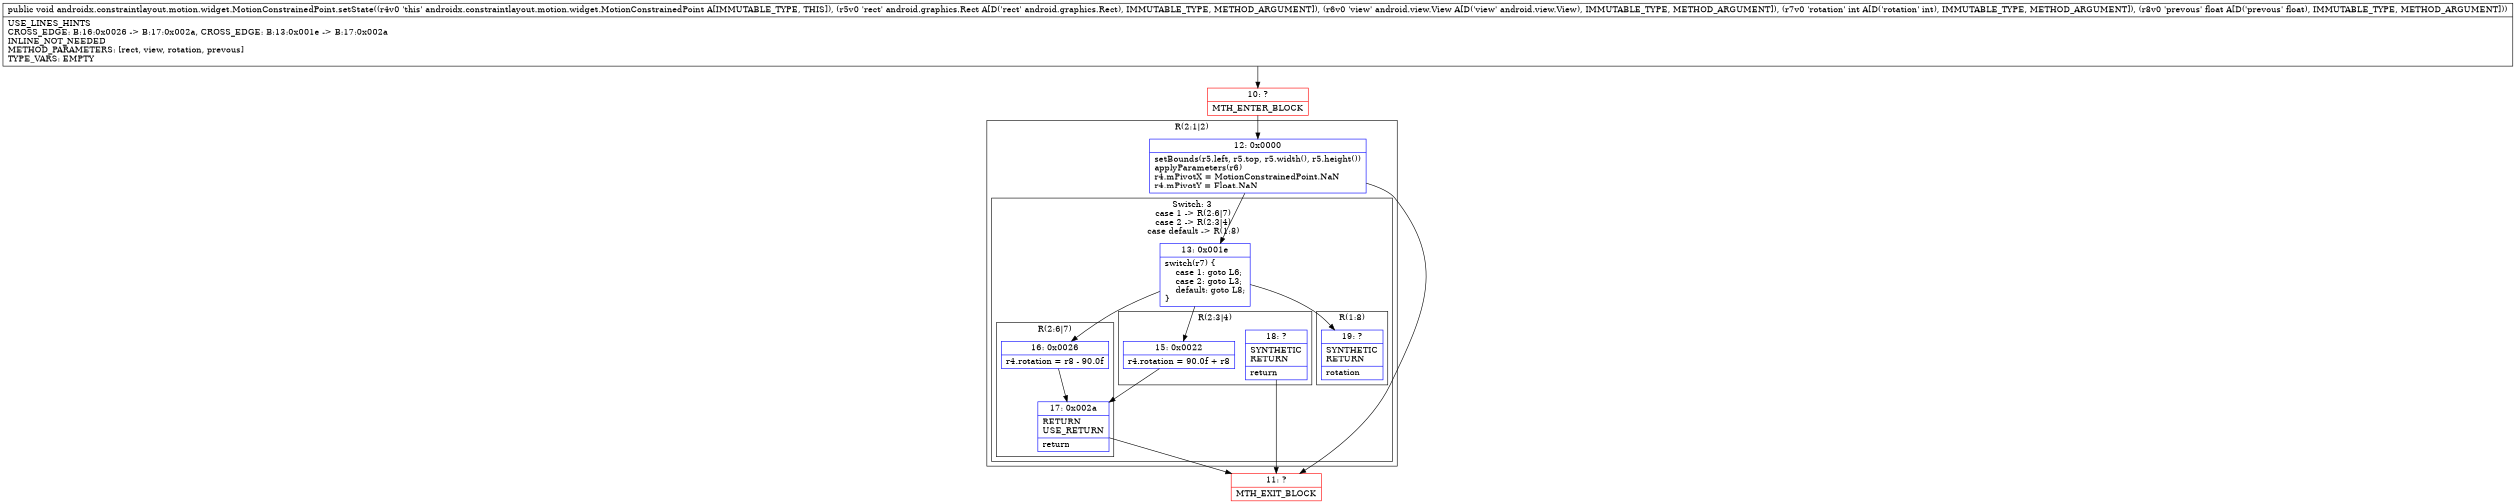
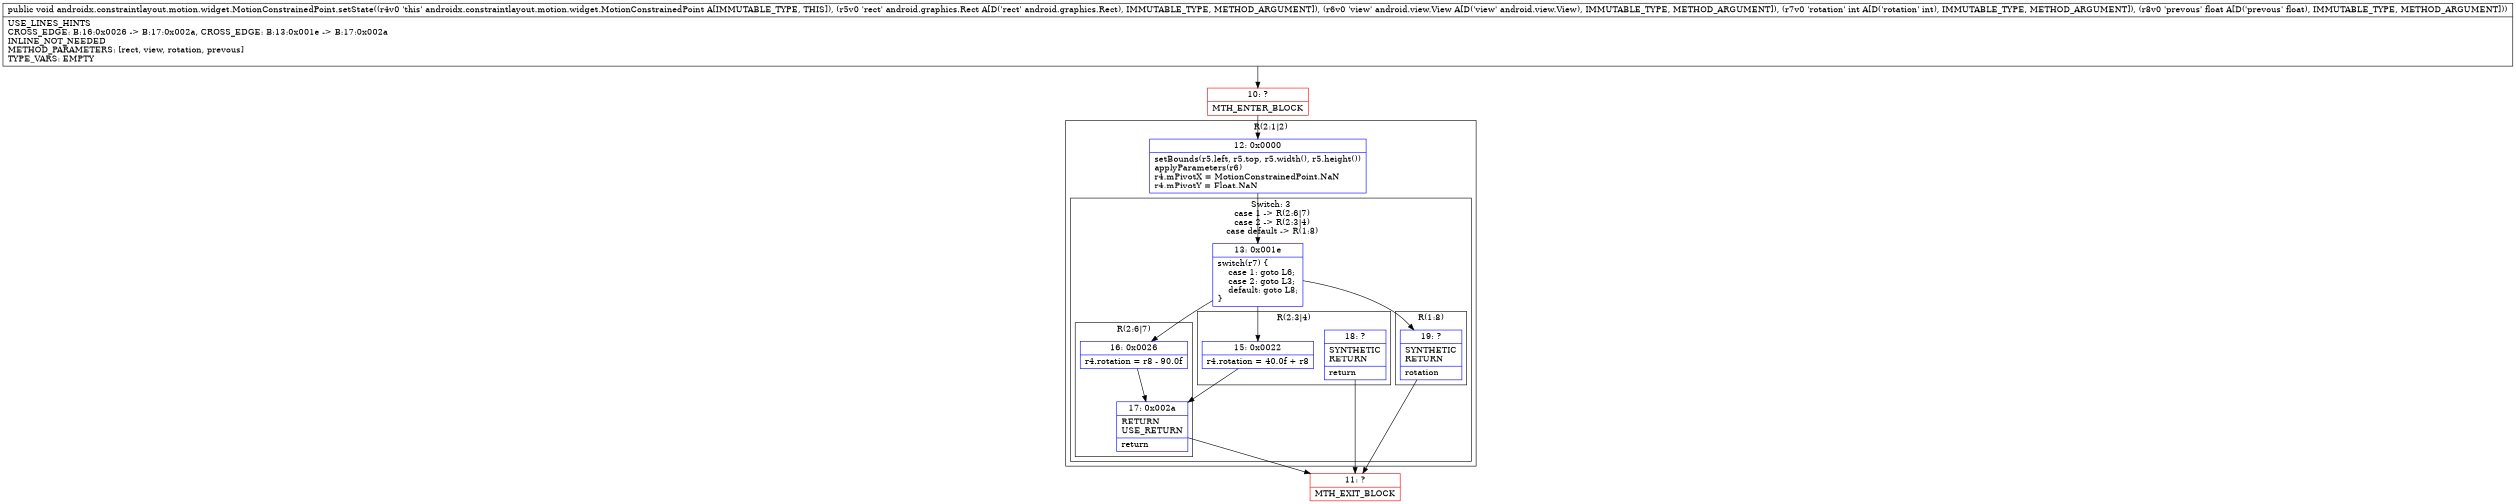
(1413, 334) -> (1391, 424)
(1179, 361) -> (1258, 361)
